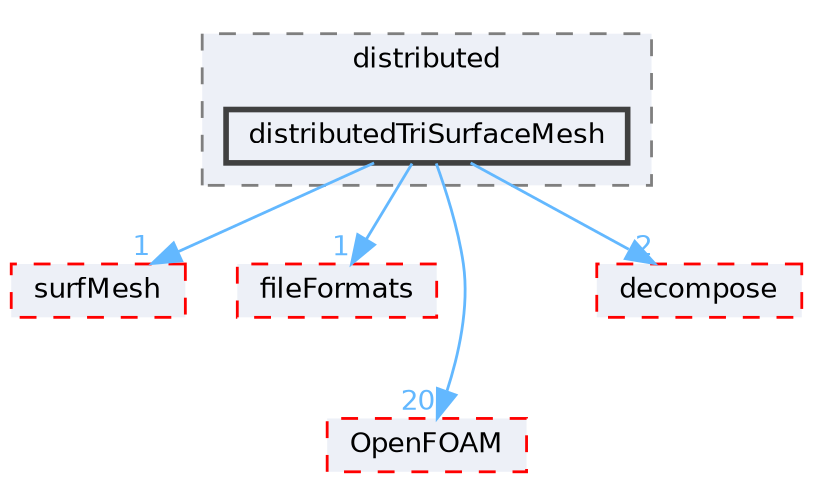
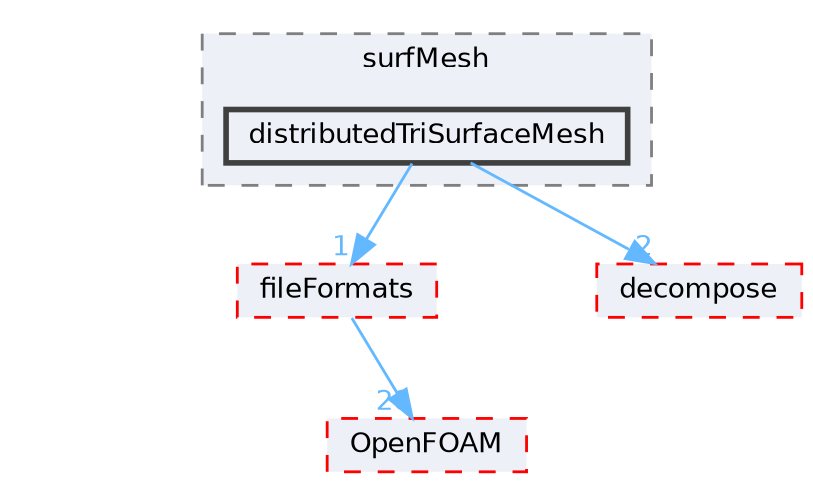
(427, 60) -> (427, 60)
(465, 276) -> (375, 356)
(98, 291) -> none
